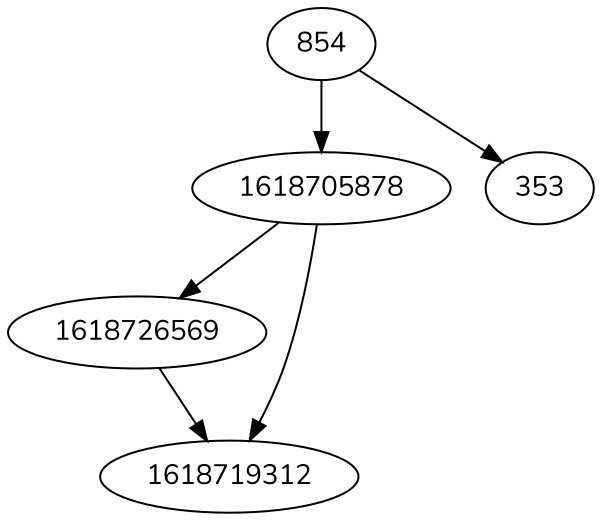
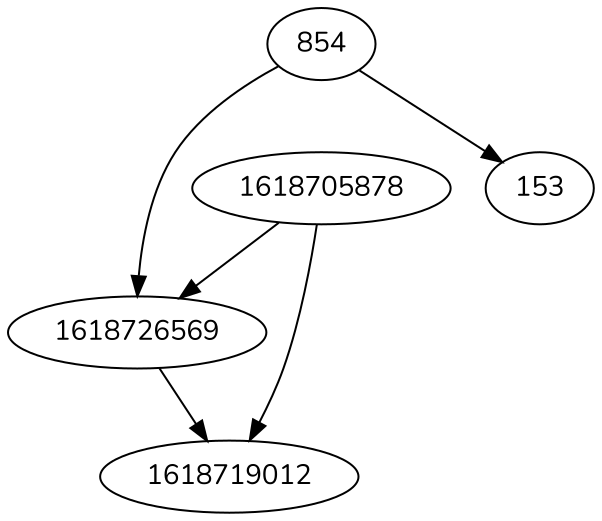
(321, 106) -> (177, 150)
(540, 188) -> (540, 188)
(229, 477) -> (229, 477)
